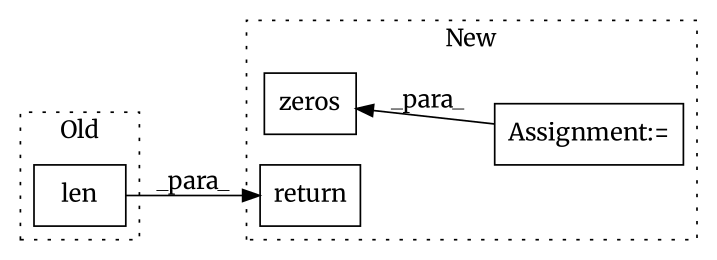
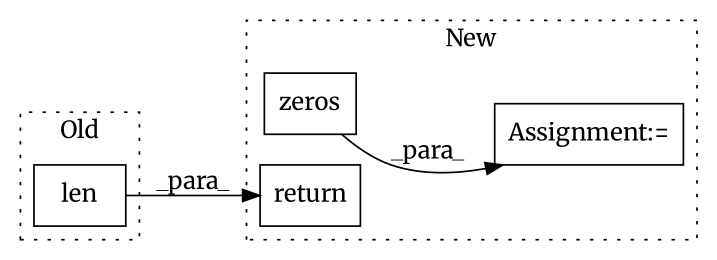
(434, 117) -> (409, 170)
